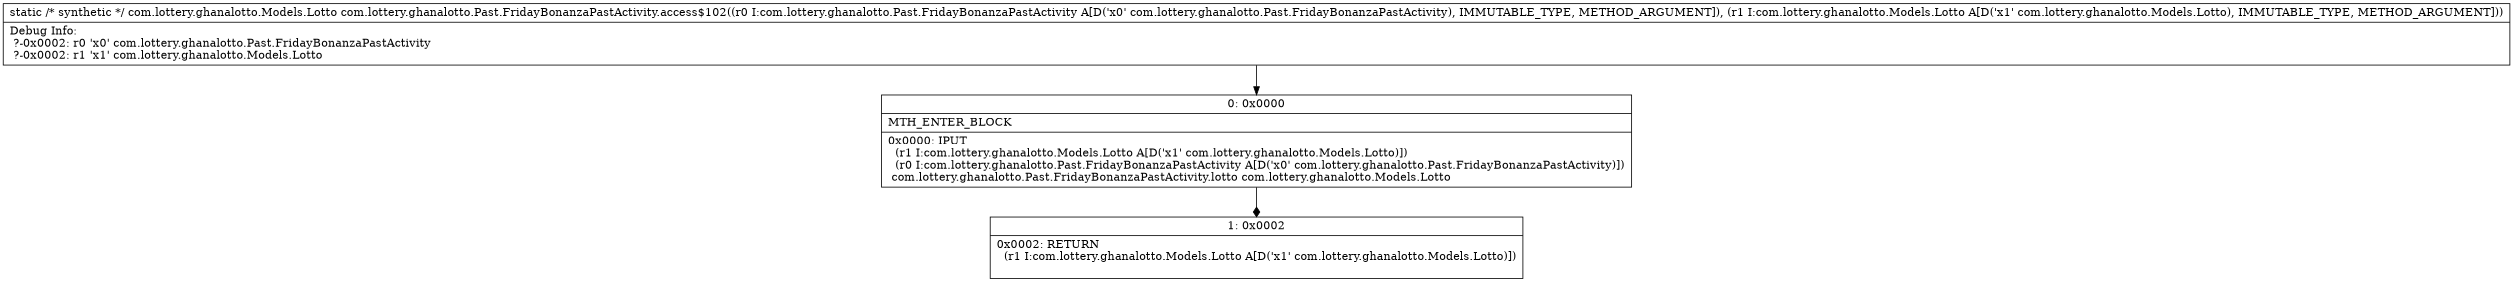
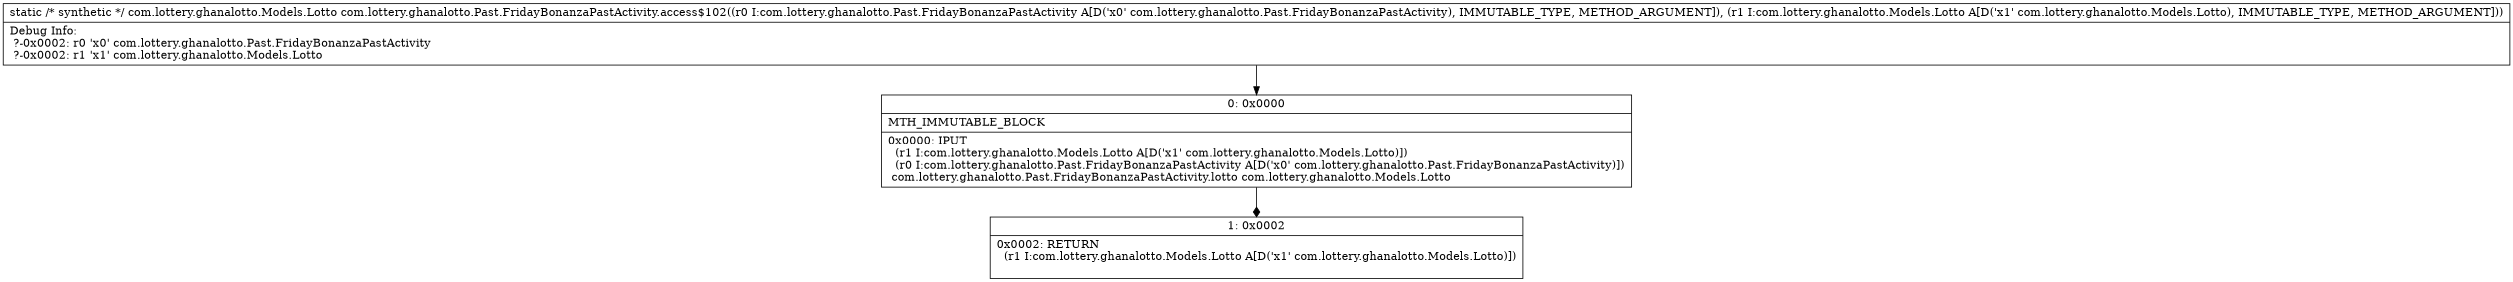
(950, 122) -> (967, 122)
